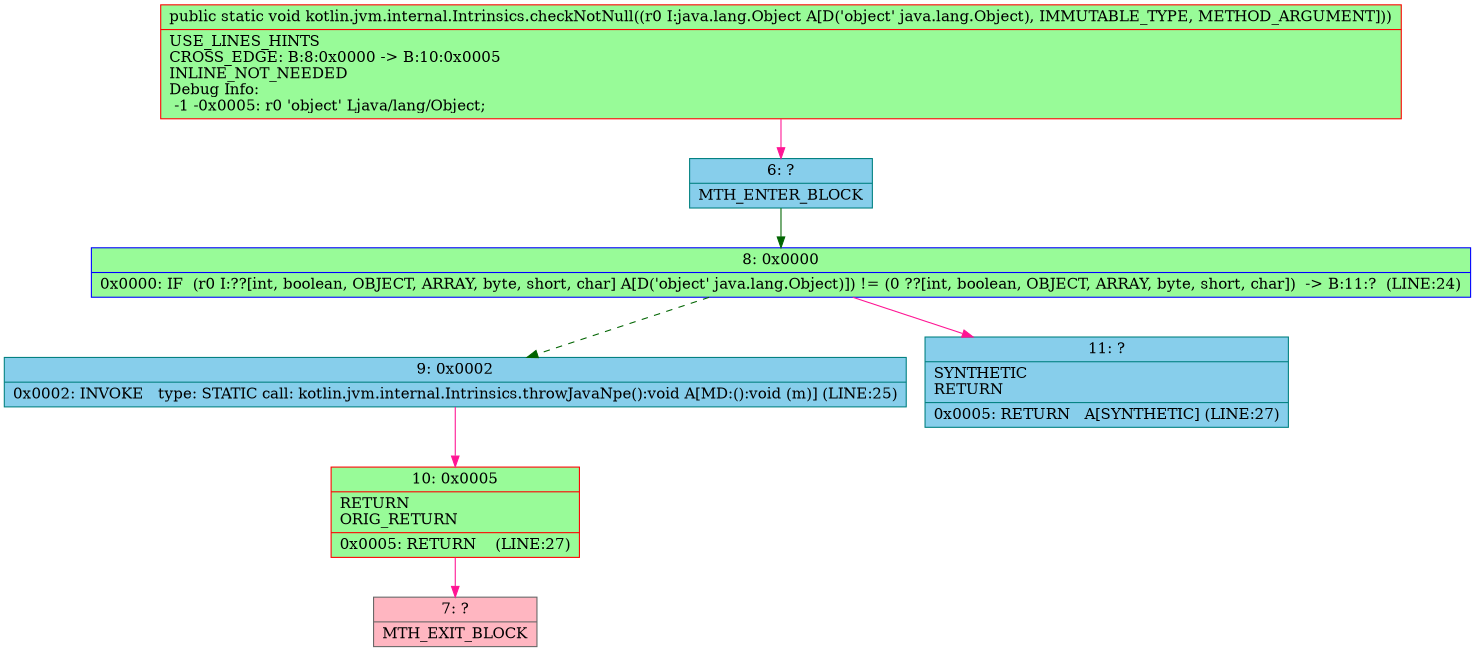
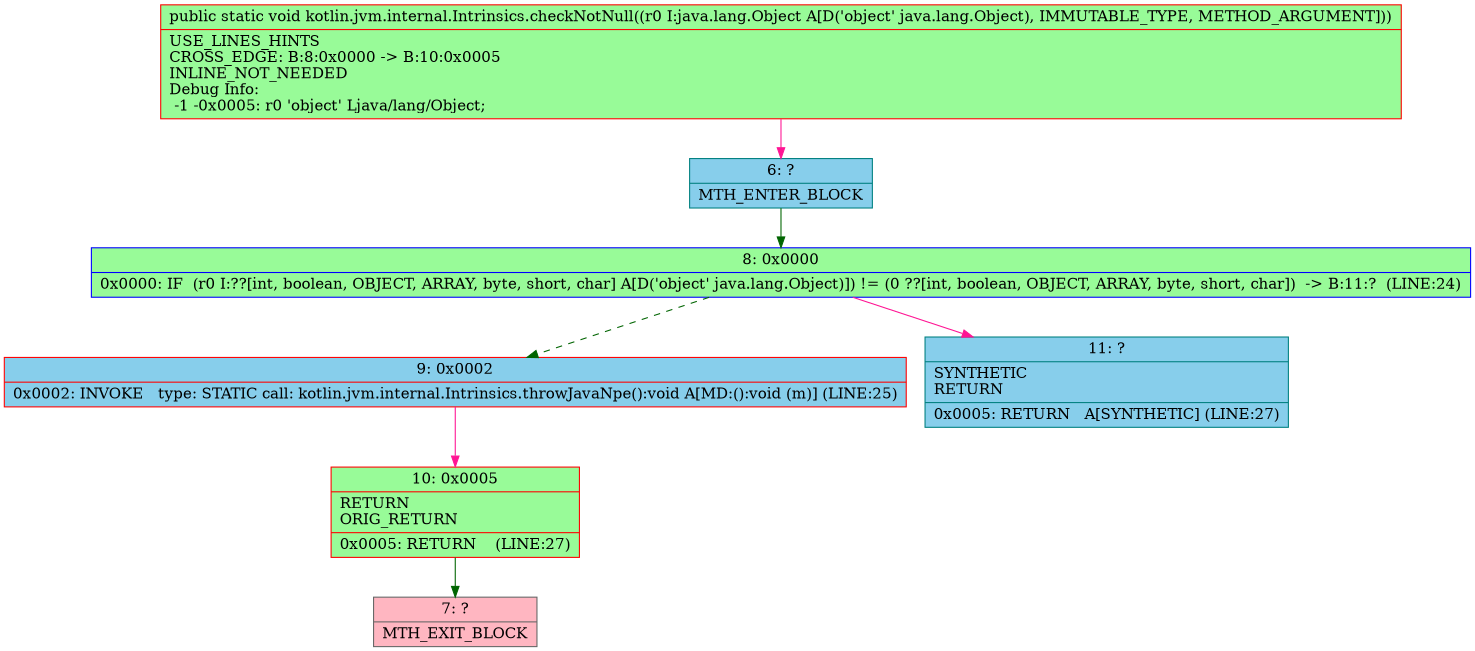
(455, 382) -> (455, 382)
(455, 572) -> (455, 572)
